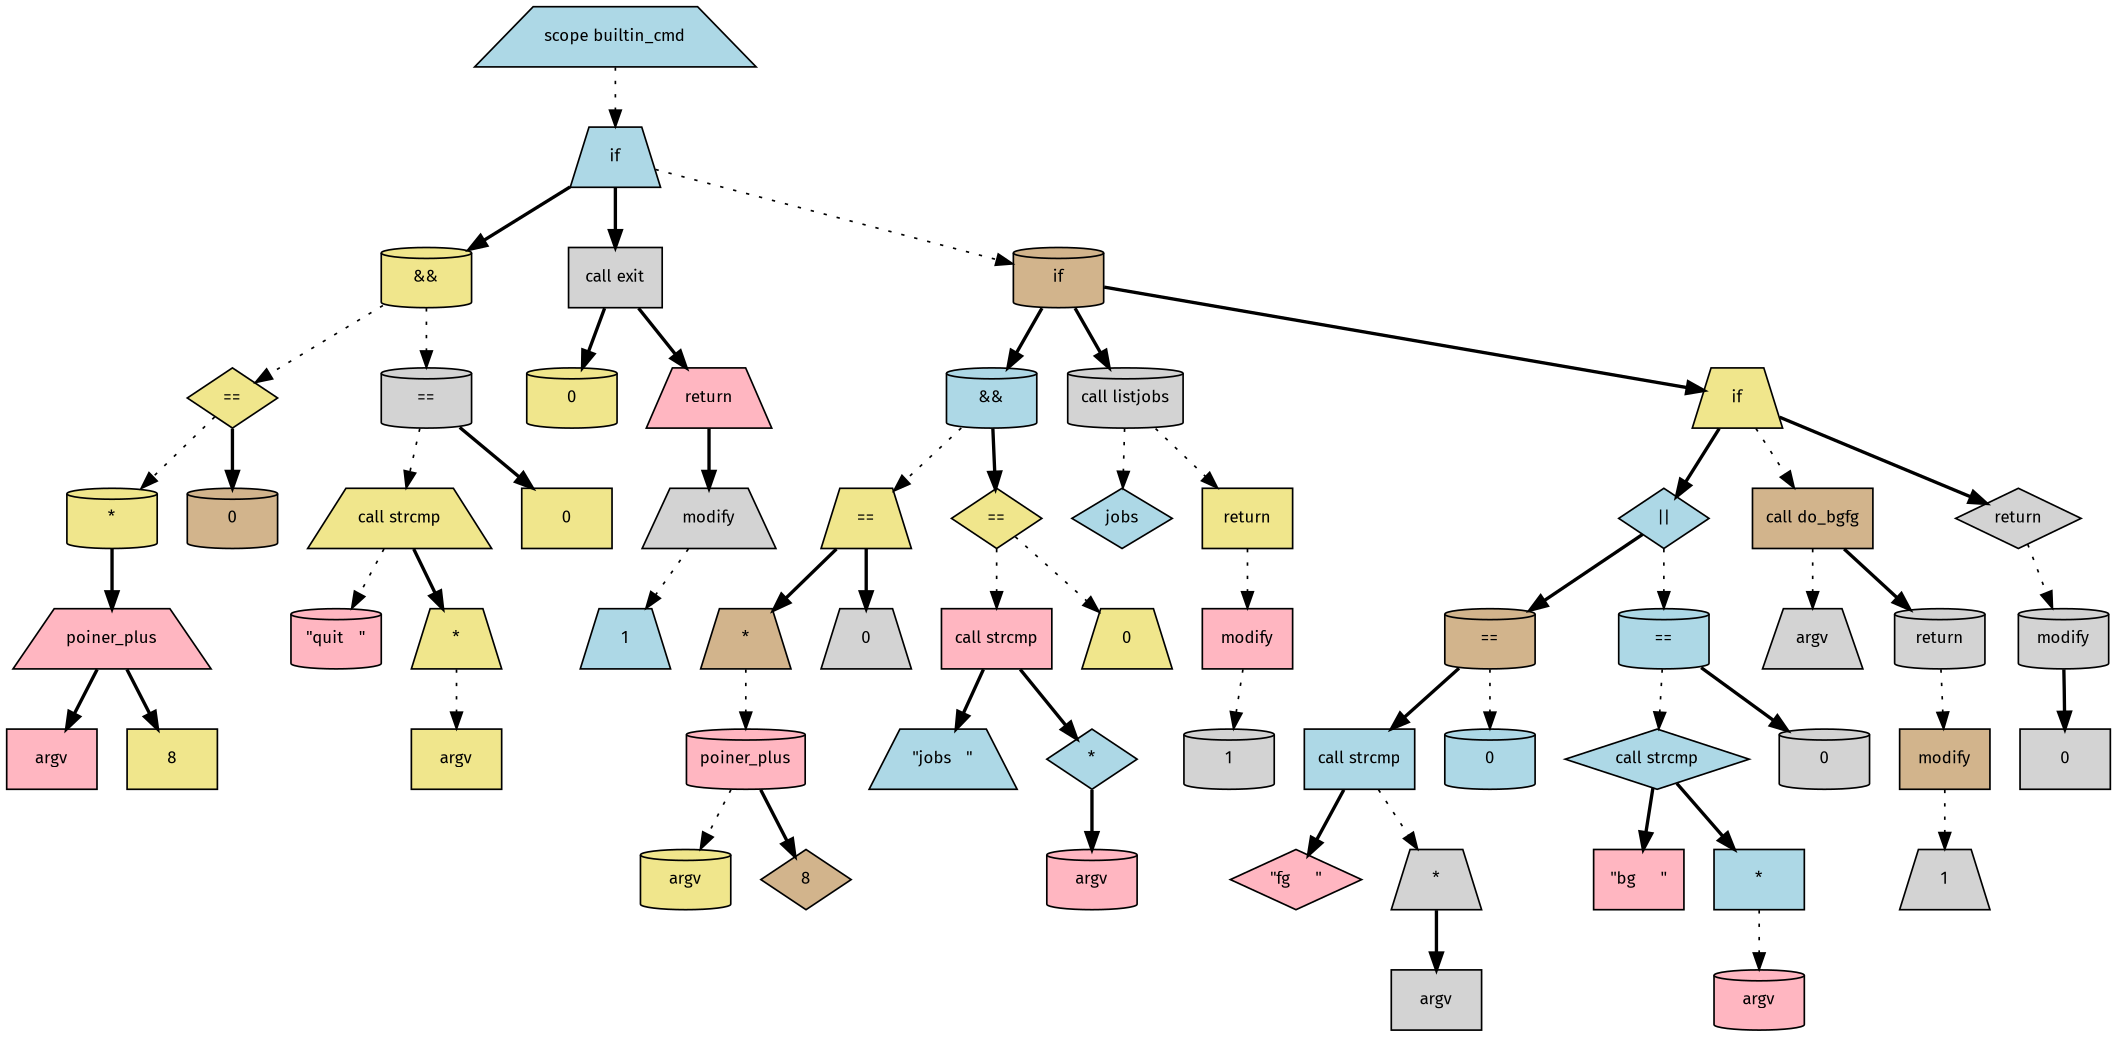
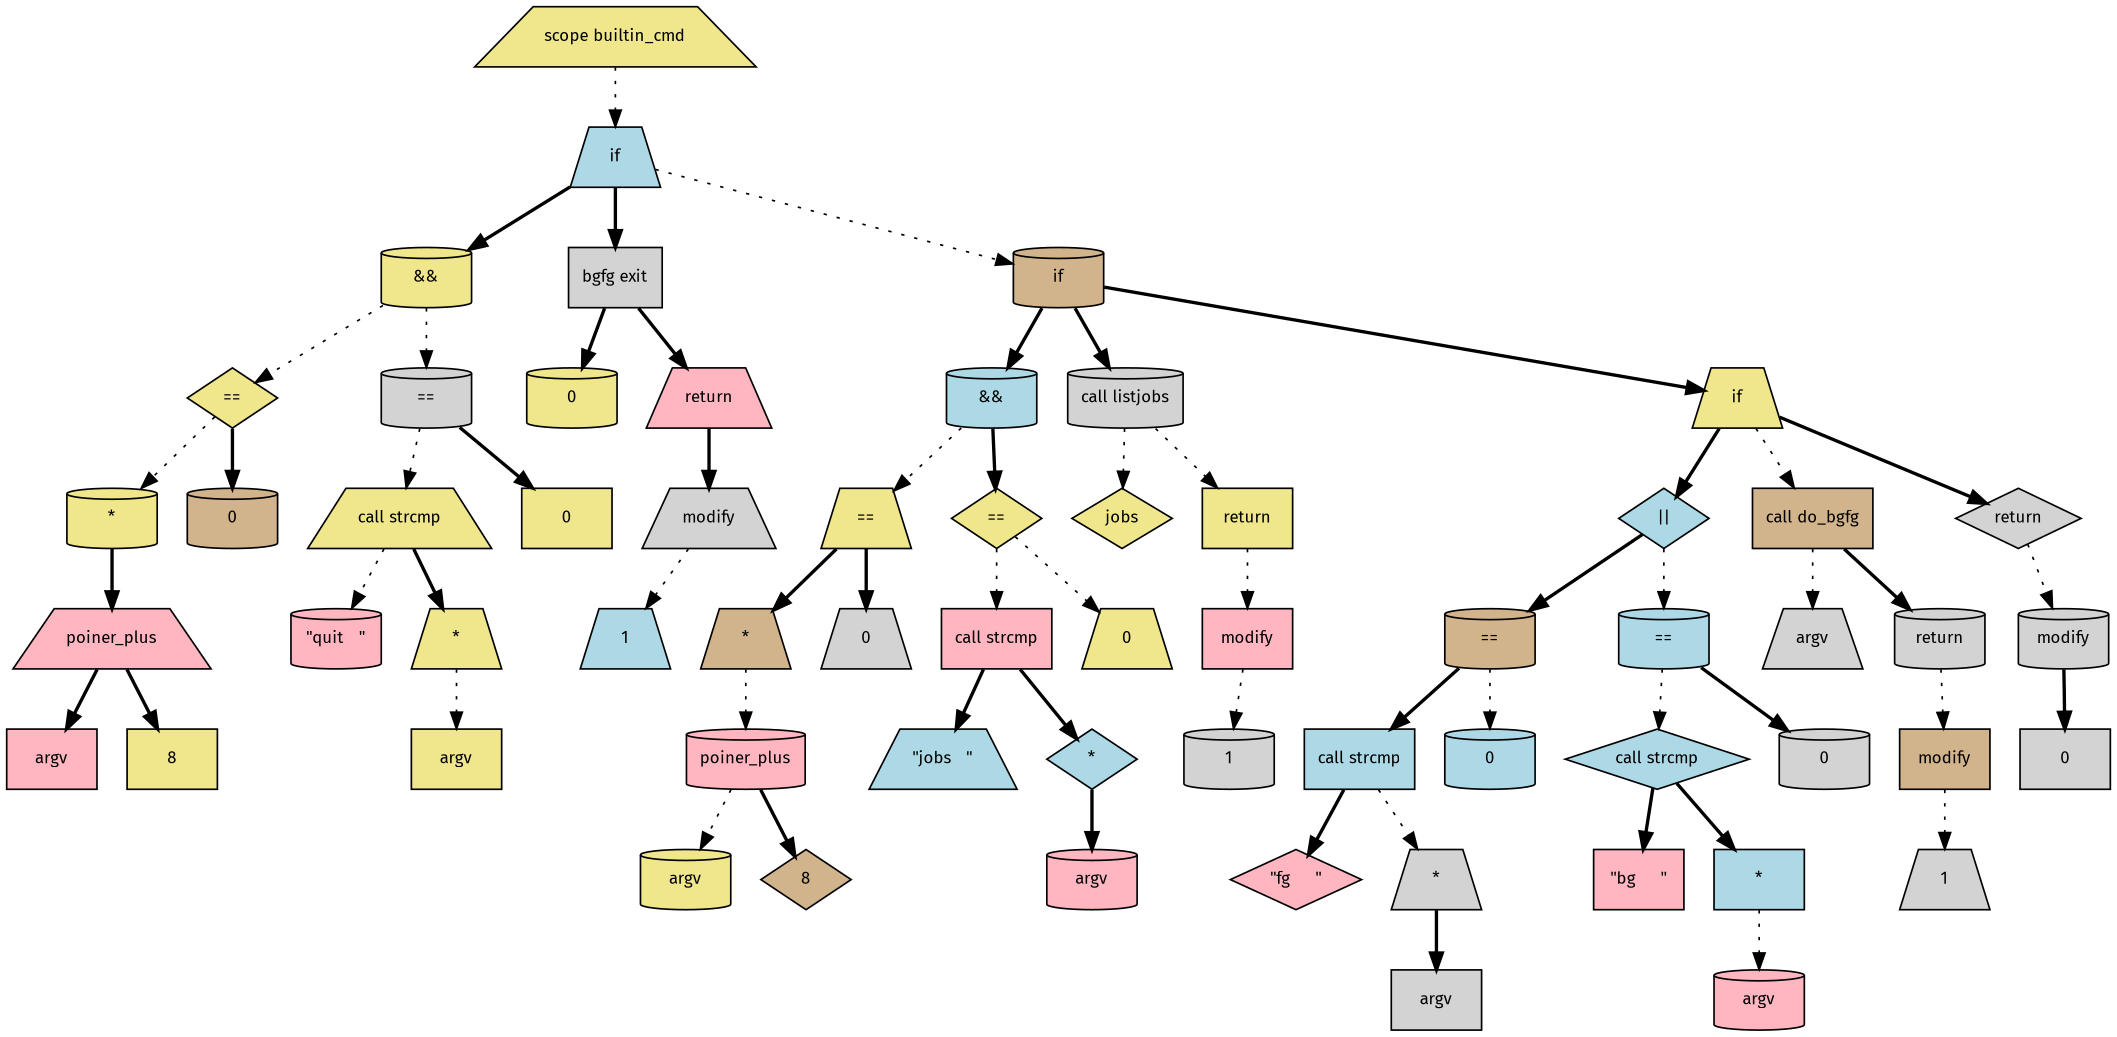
(615, 37) -> (615, 37)
(615, 278) -> (615, 278)
(1122, 518) -> (1122, 518)
